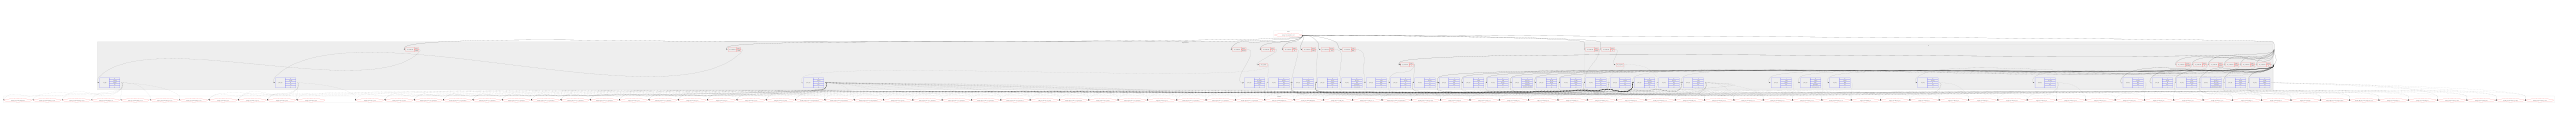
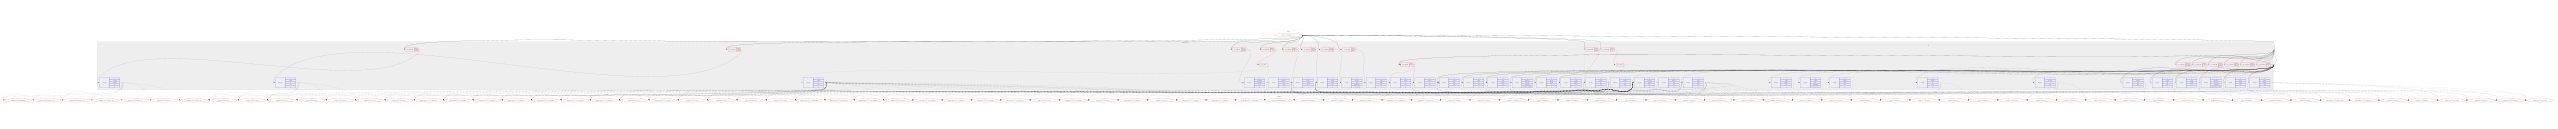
none -> (340, 100)
